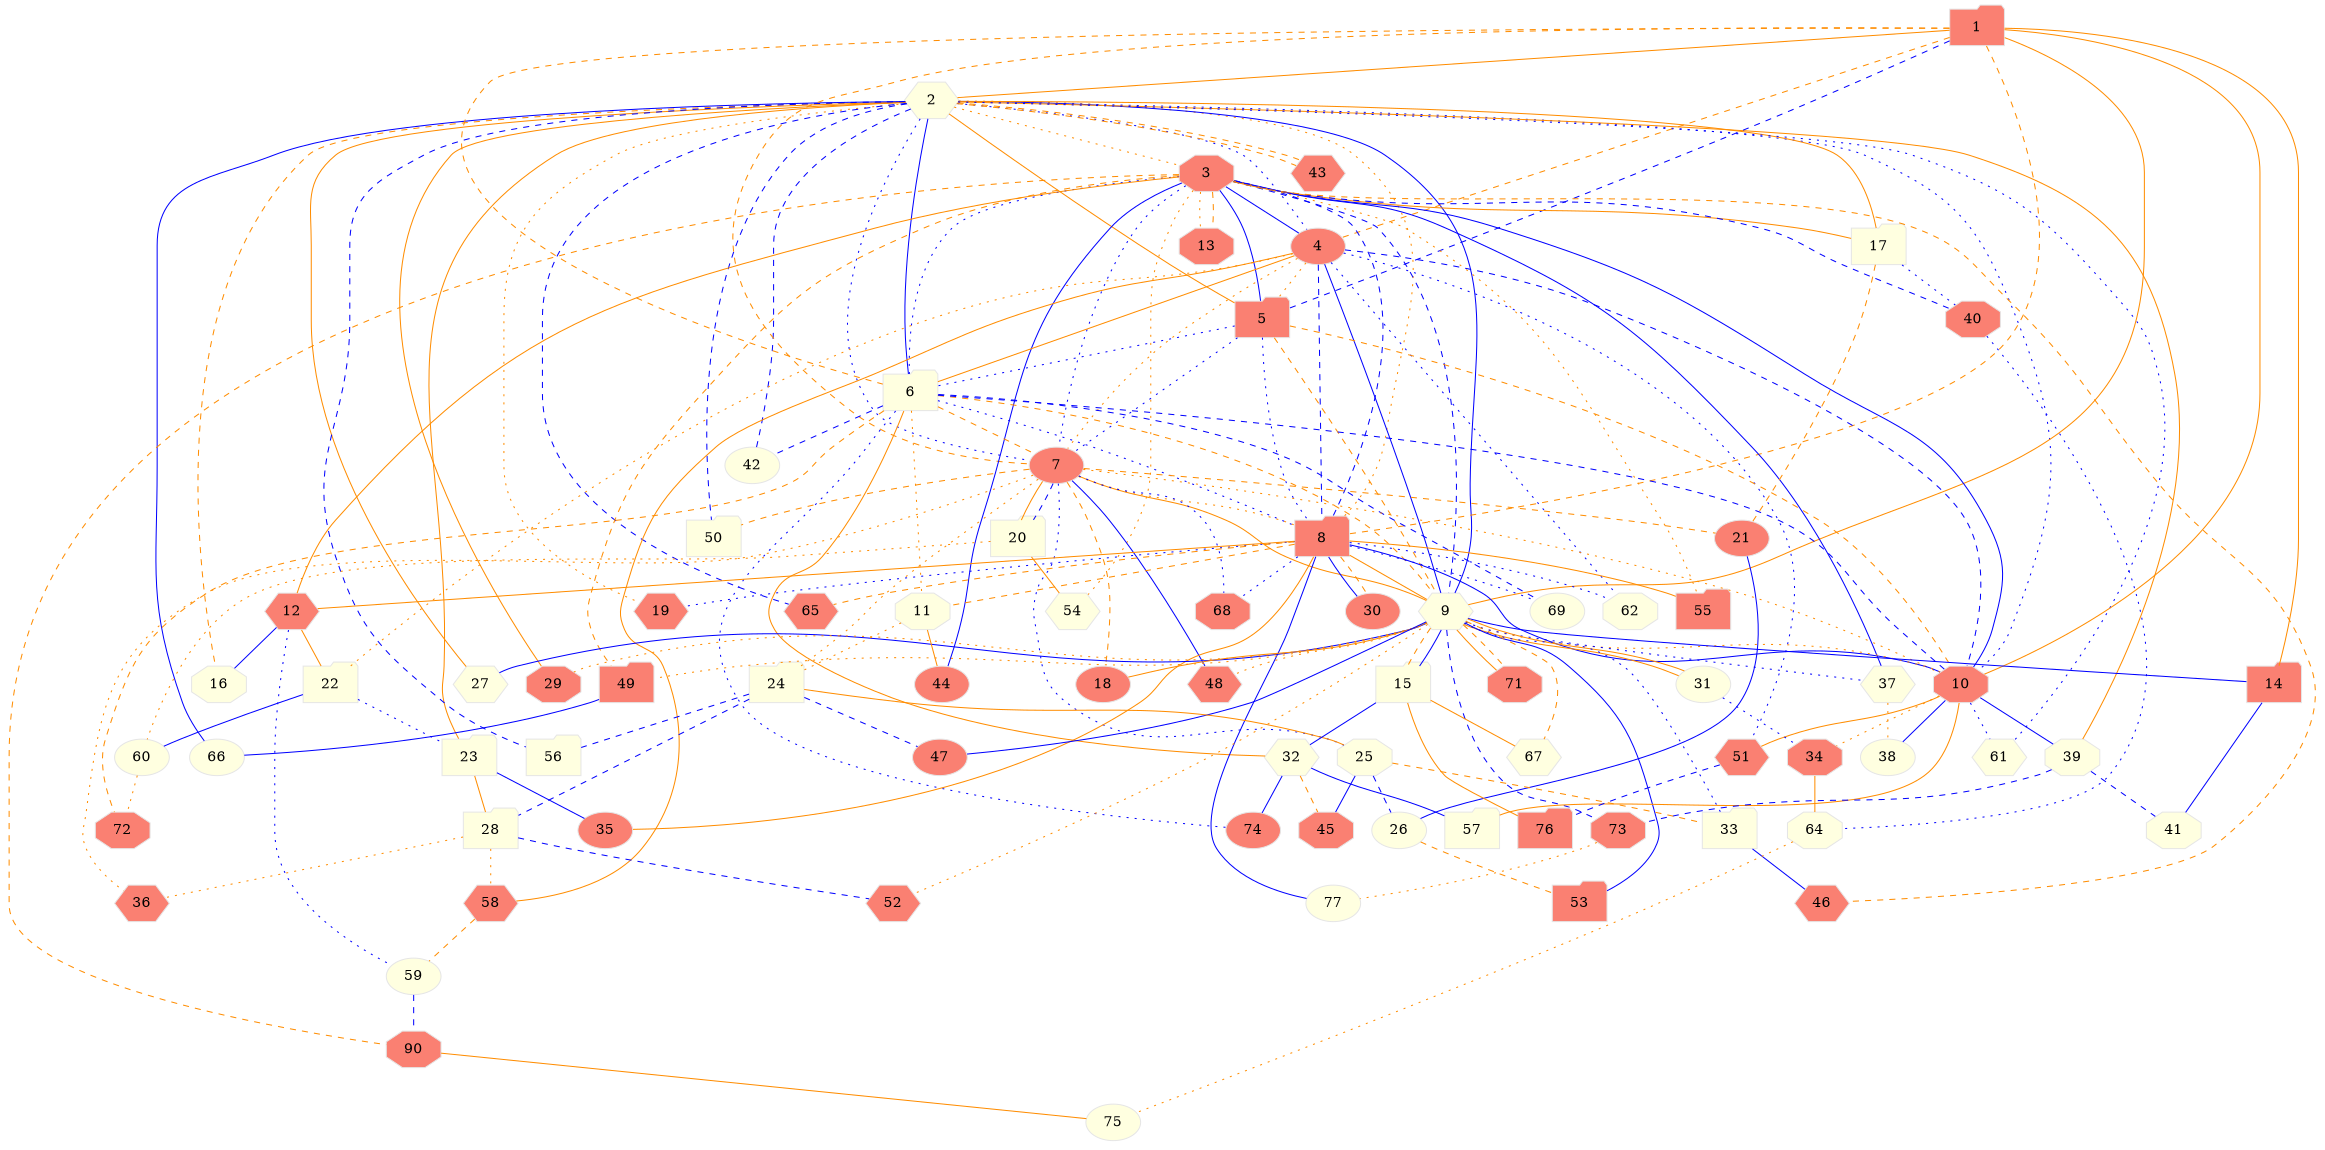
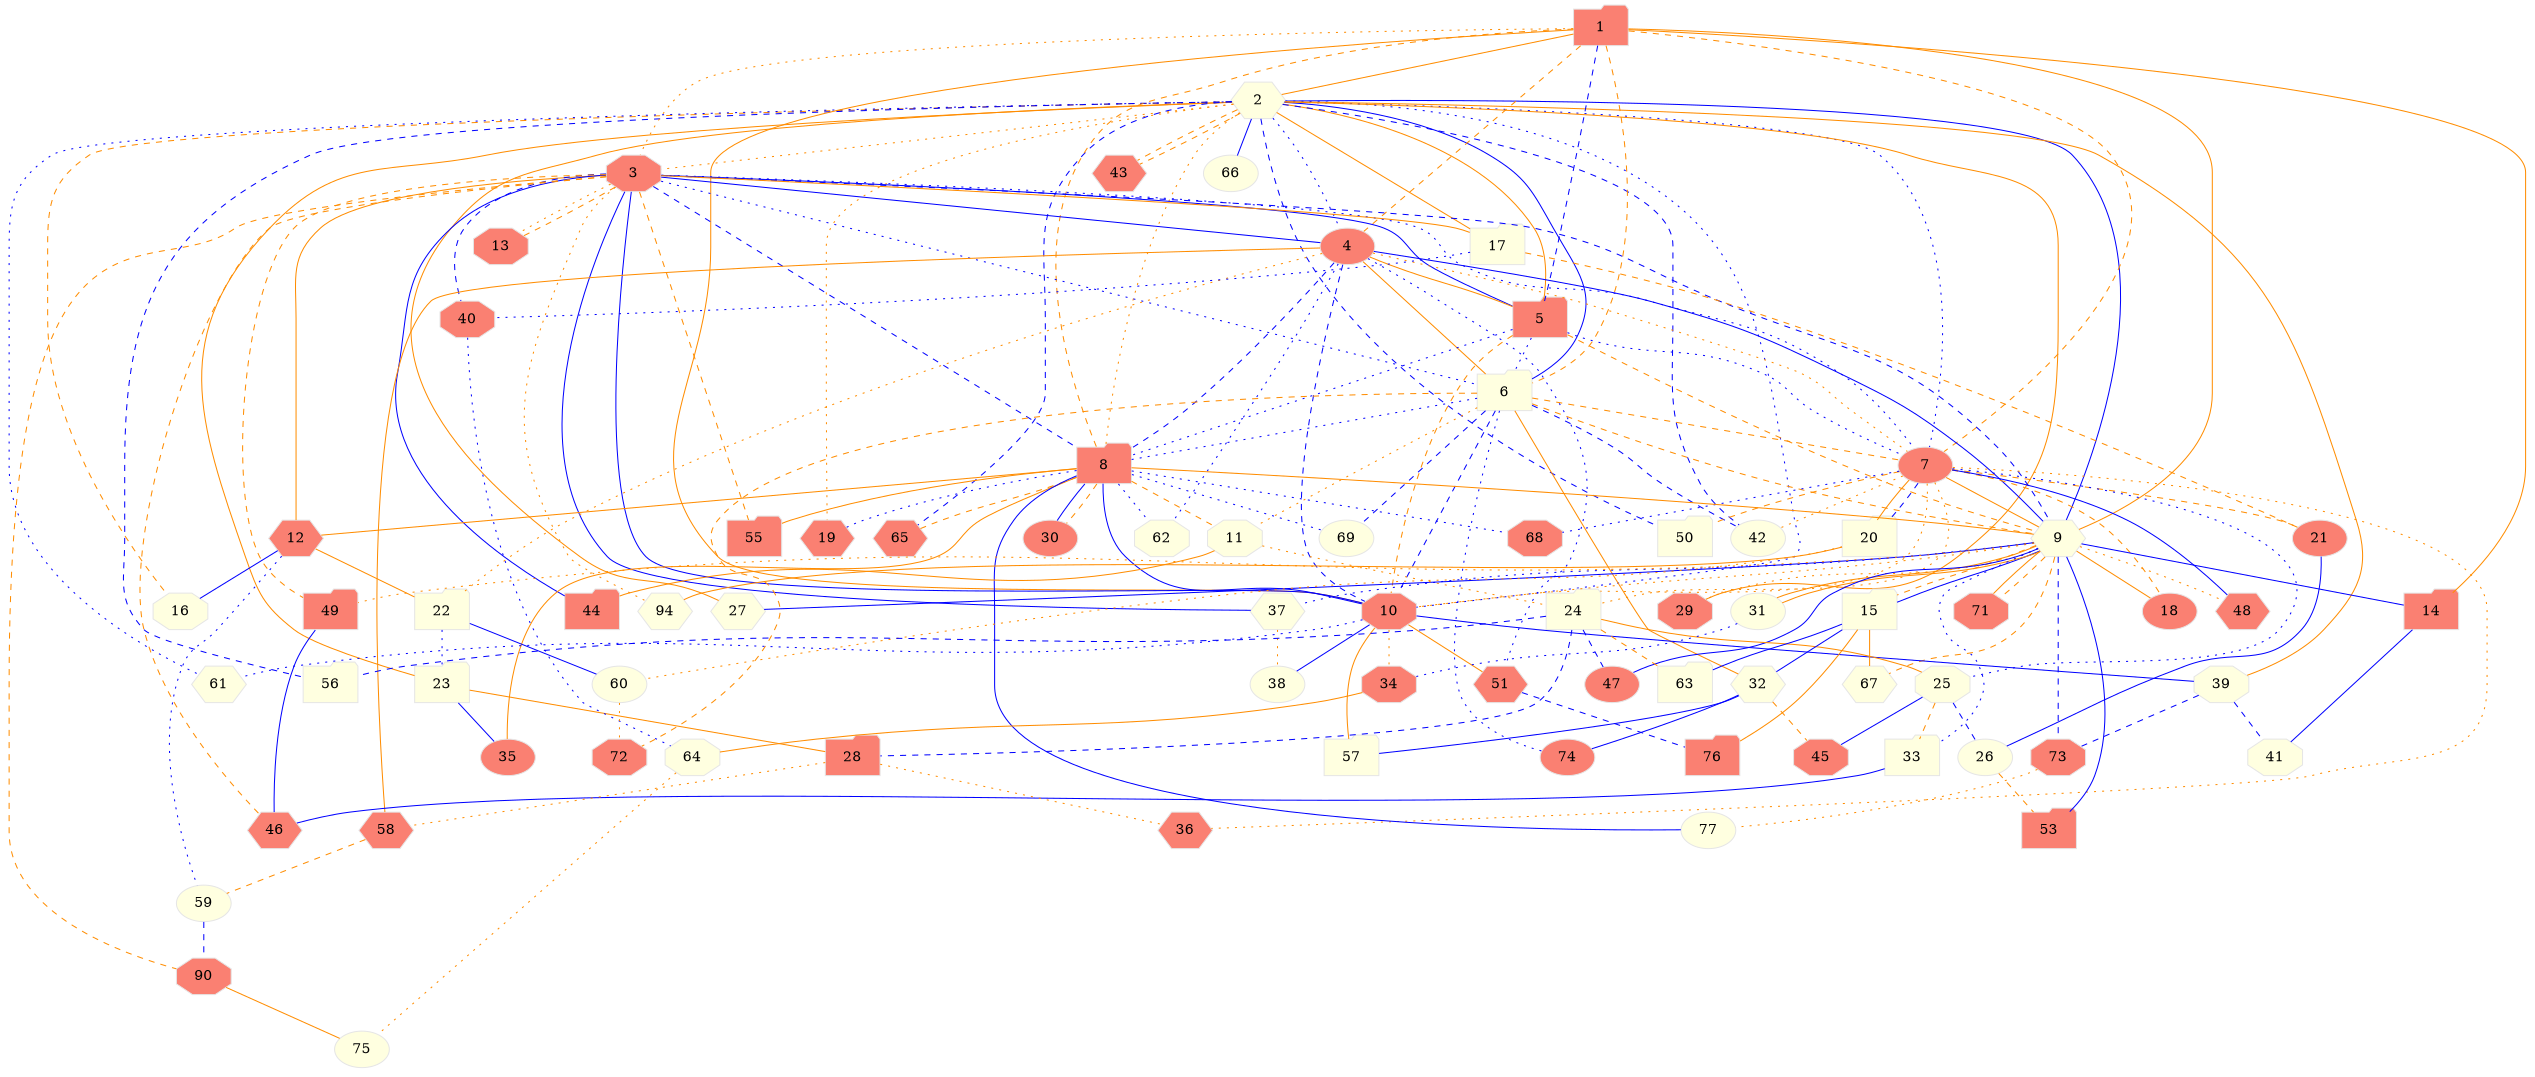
none -> (1087, 41)
(1291, 282) -> (1441, 282)
(1533, 331) -> (689, 340)
(1197, 503) -> (1836, 504)
(1073, 611) -> (665, 611)
(942, 684) -> (592, 611)
none -> (1685, 684)
(414, 739) -> (281, 717)
(491, 830) -> (853, 757)
(893, 903) -> none
